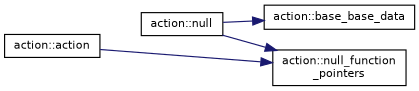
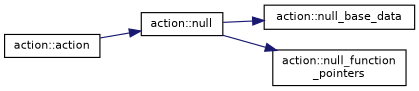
(339, 17) -> (339, 17)
(180, 56) -> (115, 35)
